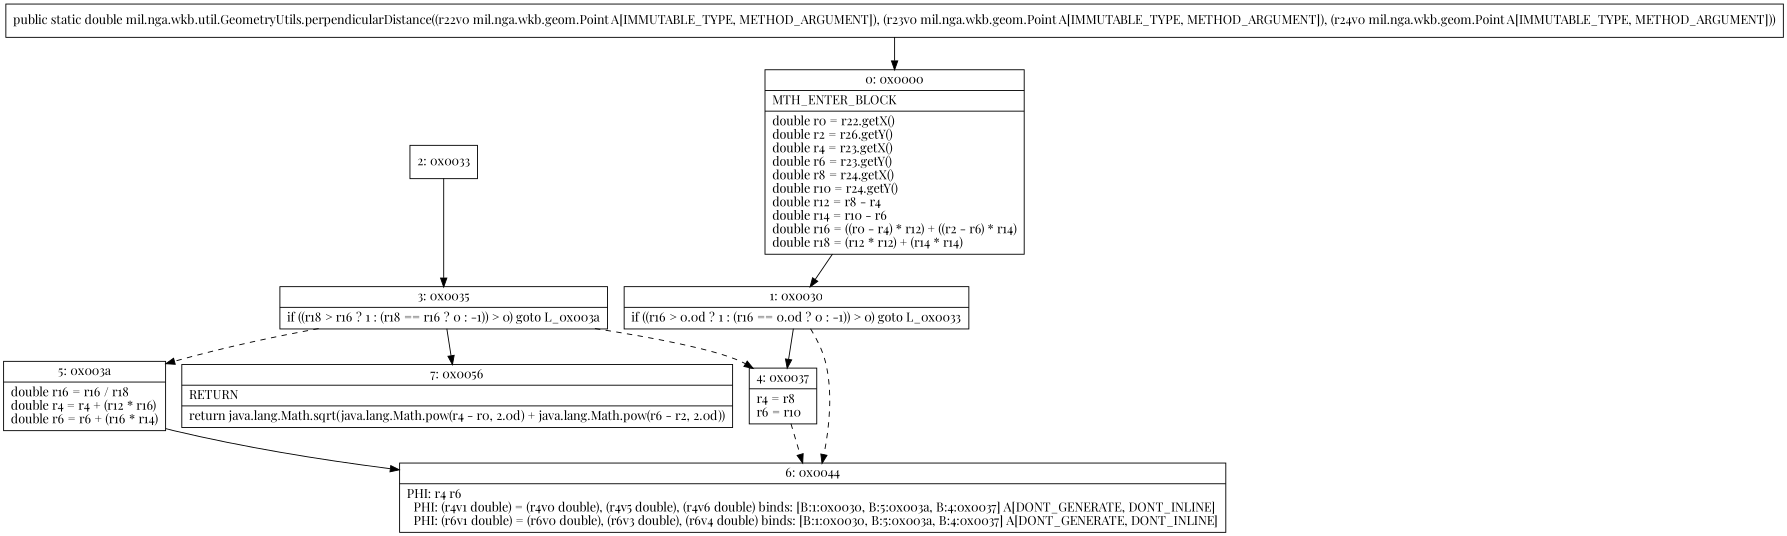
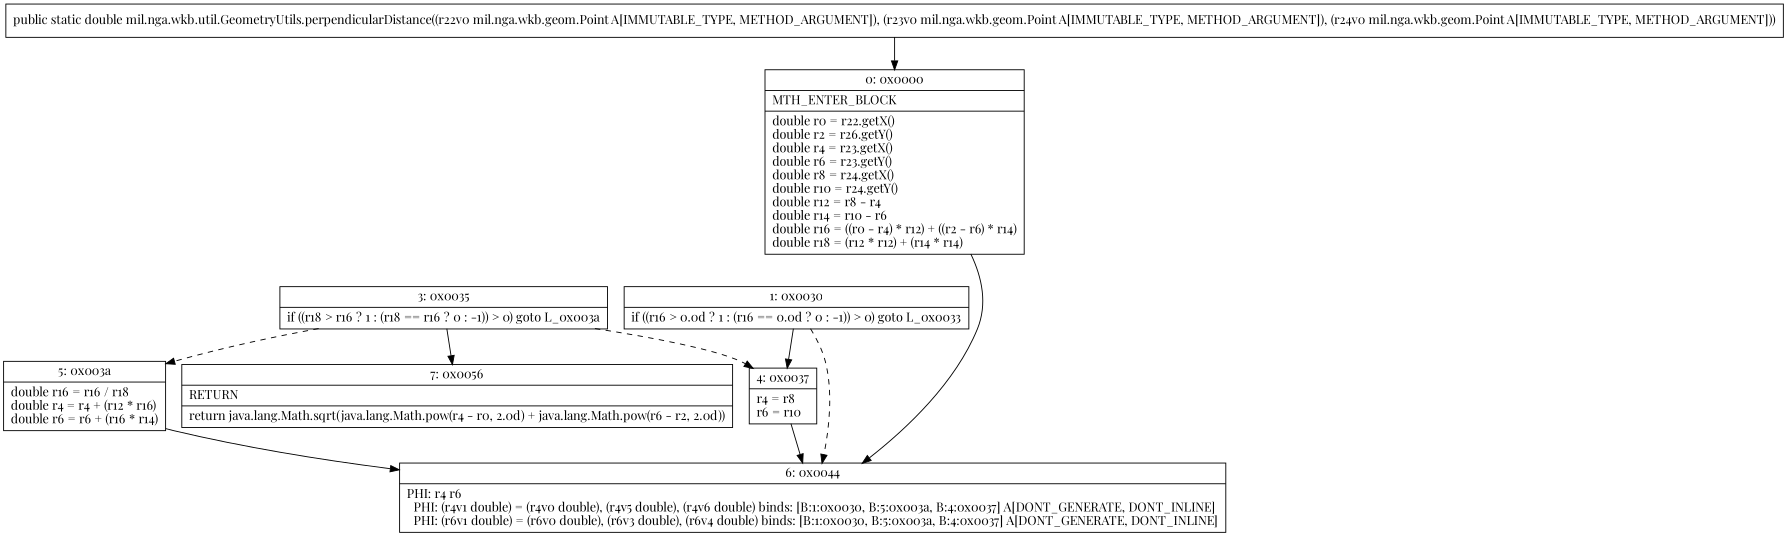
(444, 162) -> none
(824, 267) -> (955, 369)
(796, 439) -> (796, 439)
